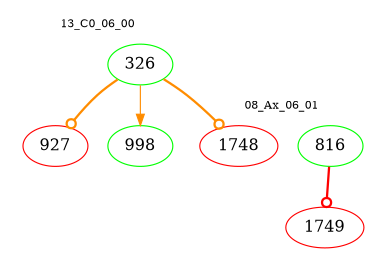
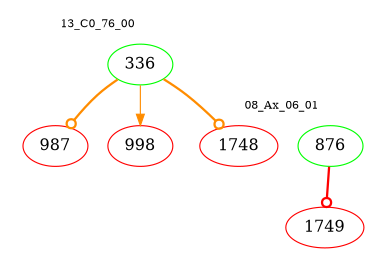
(98, 24) -> (98, 24)
(140, 65) -> (140, 65)
(55, 146) -> (55, 146)
(140, 146) -> (140, 146)
(331, 146) -> (331, 146)
